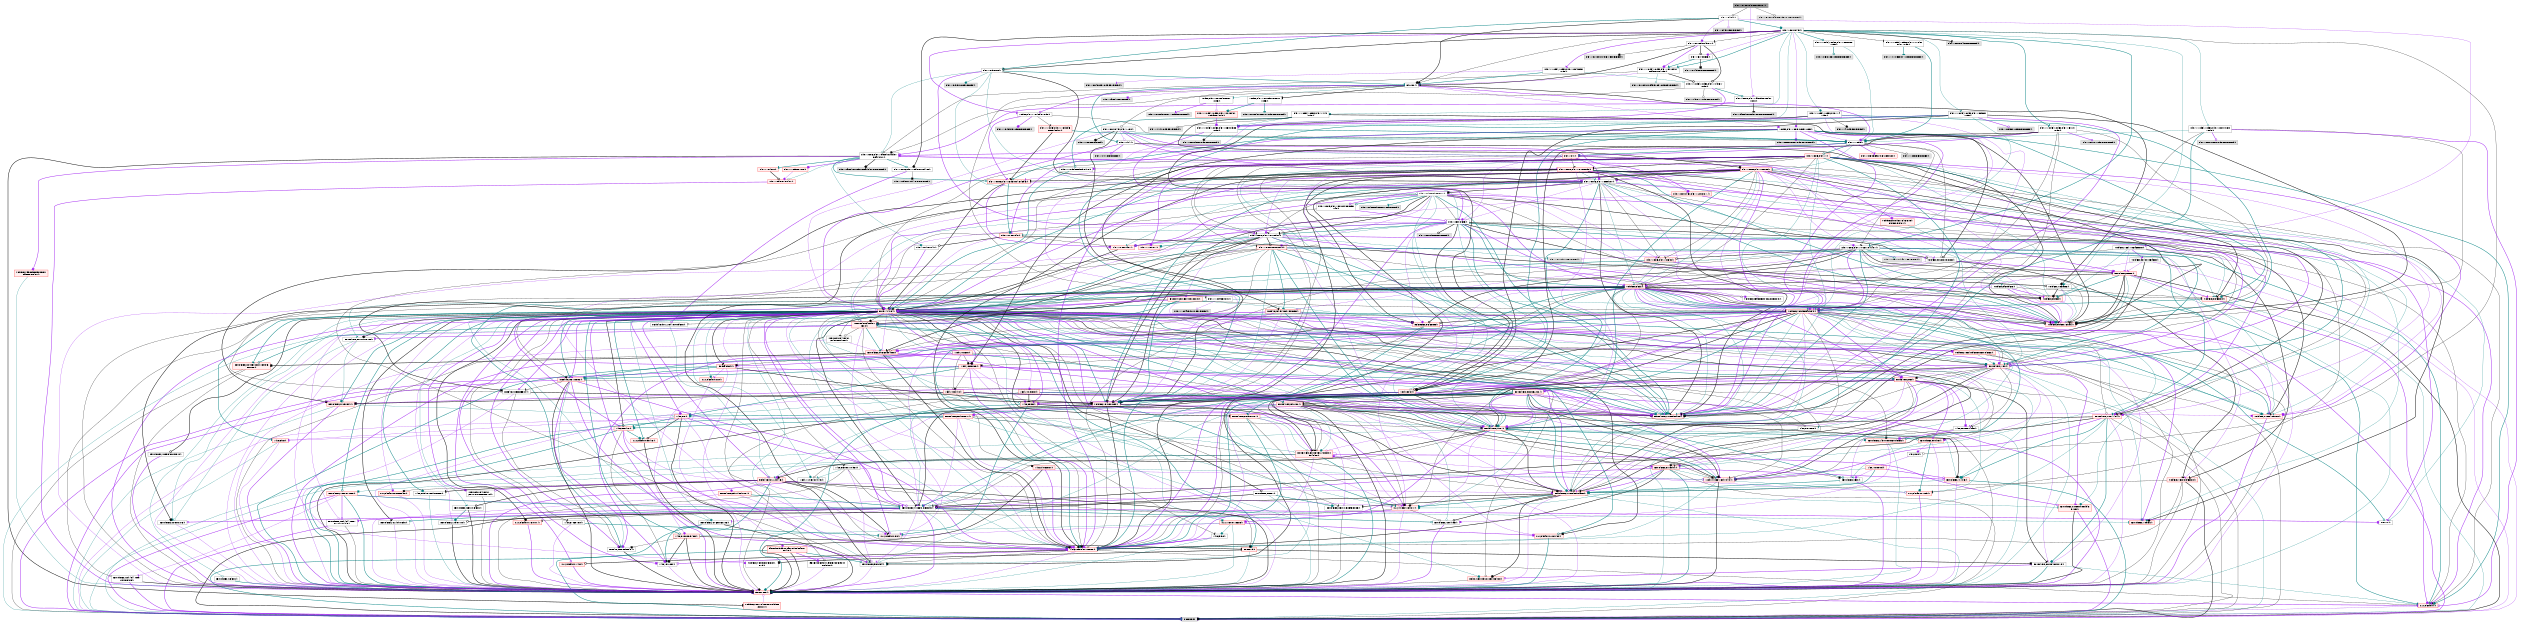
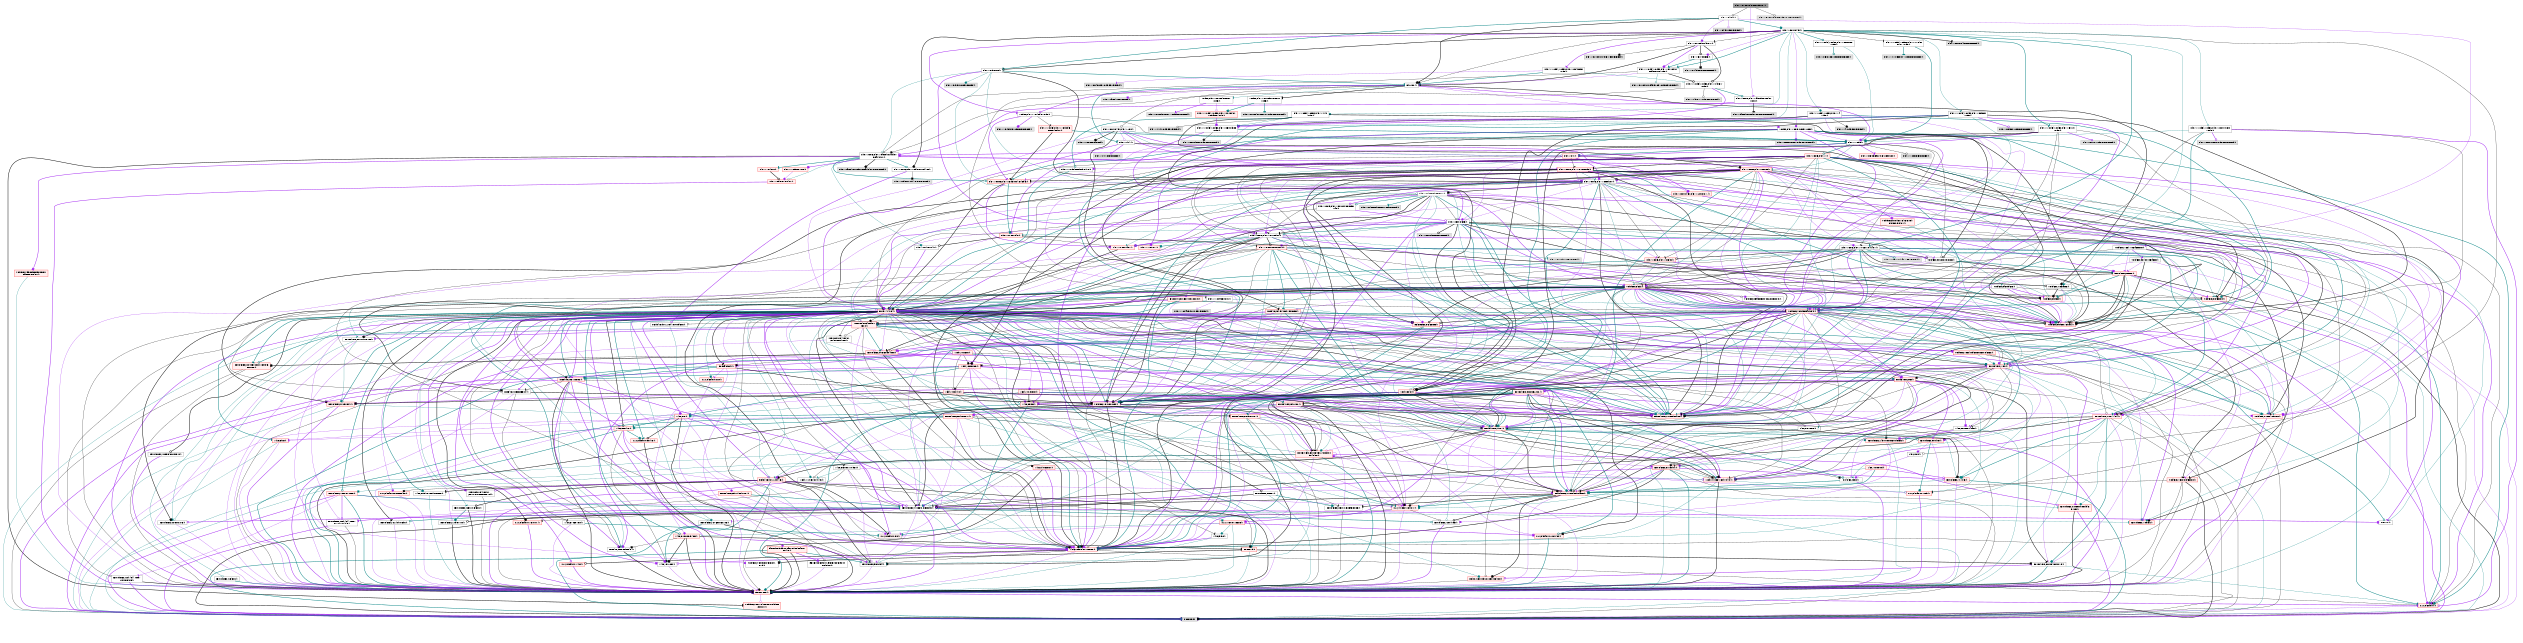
none -> (1169, 252)
(1718, 254) -> (1901, 254)
(2034, 267) -> (2034, 267)
(1476, 410) -> (1521, 403)
(1851, 480) -> (1851, 480)
(763, 599) -> (761, 598)
